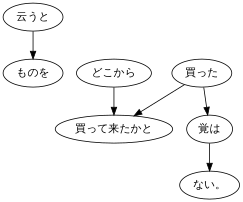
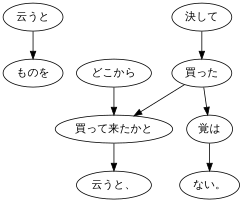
none -> (202, 17)
none -> (114, 185)
